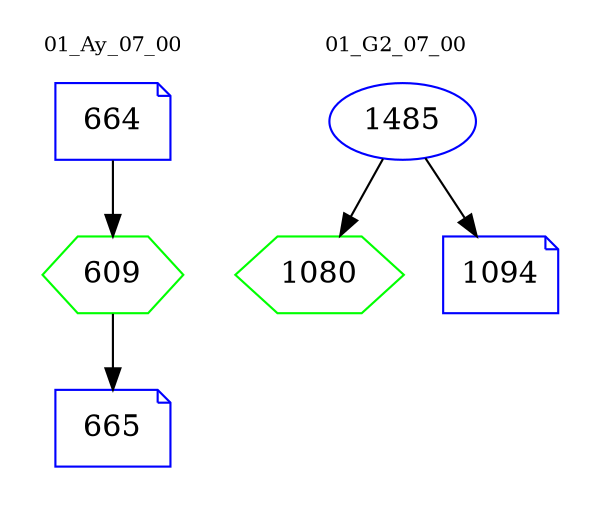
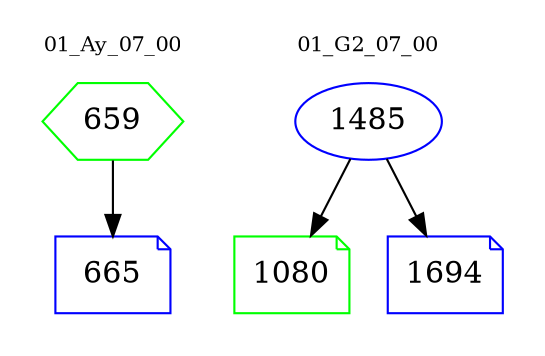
(113, 121) -> none
(113, 275) -> (113, 121)
(320, 275) -> (292, 275)
(501, 275) -> (445, 275)
